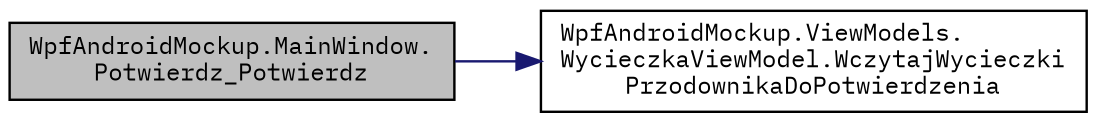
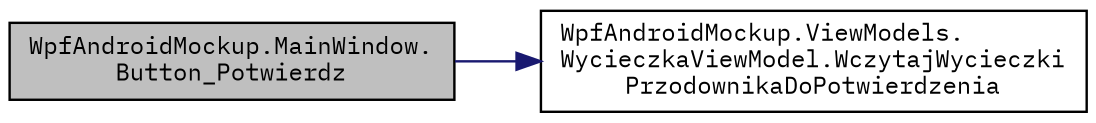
(232, 61) -> (232, 61)
